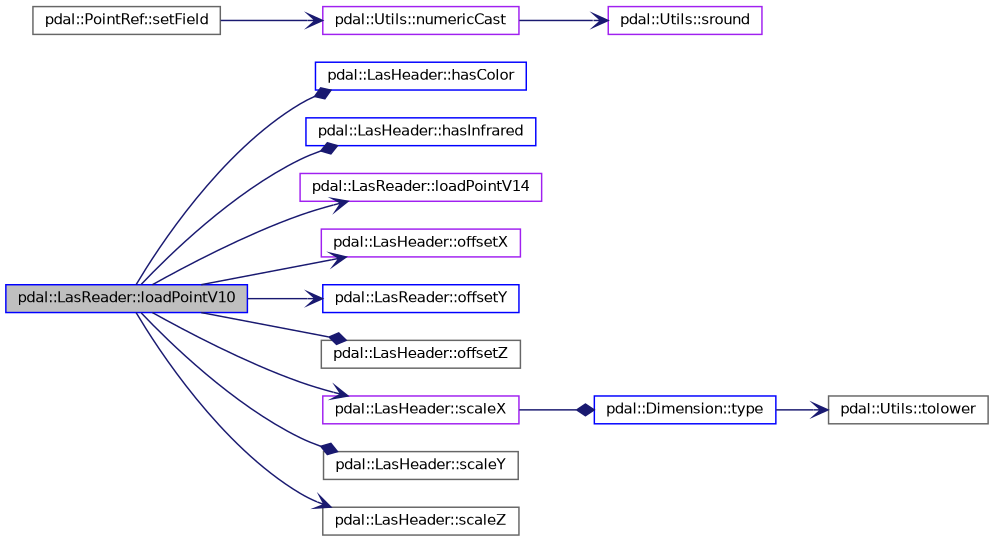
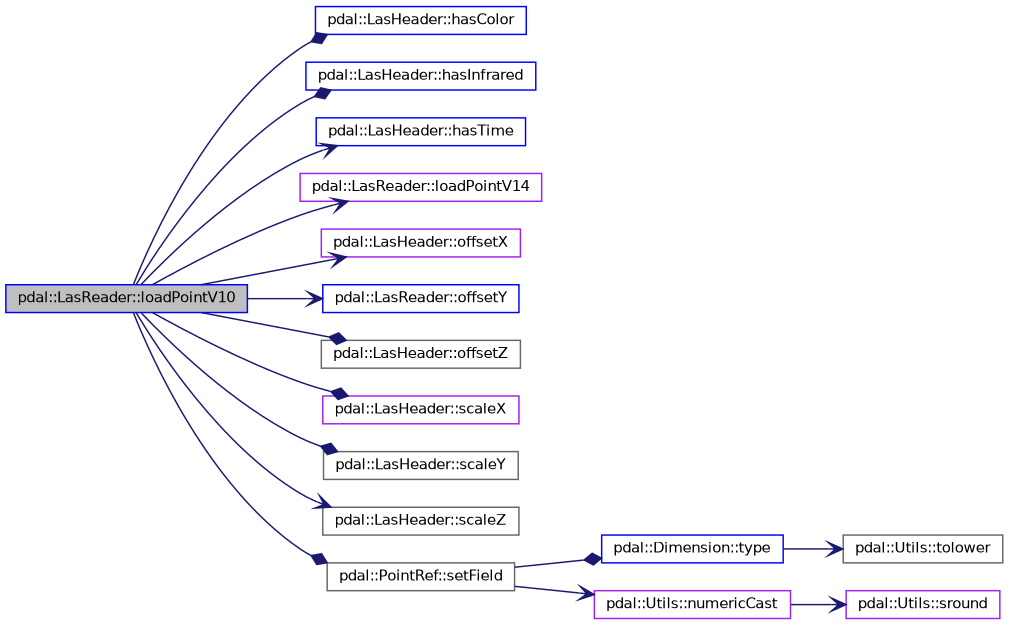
none -> (421, 132)
(241, 358) -> (239, 357)
(548, 410) -> (549, 564)
none -> (205, 448)
